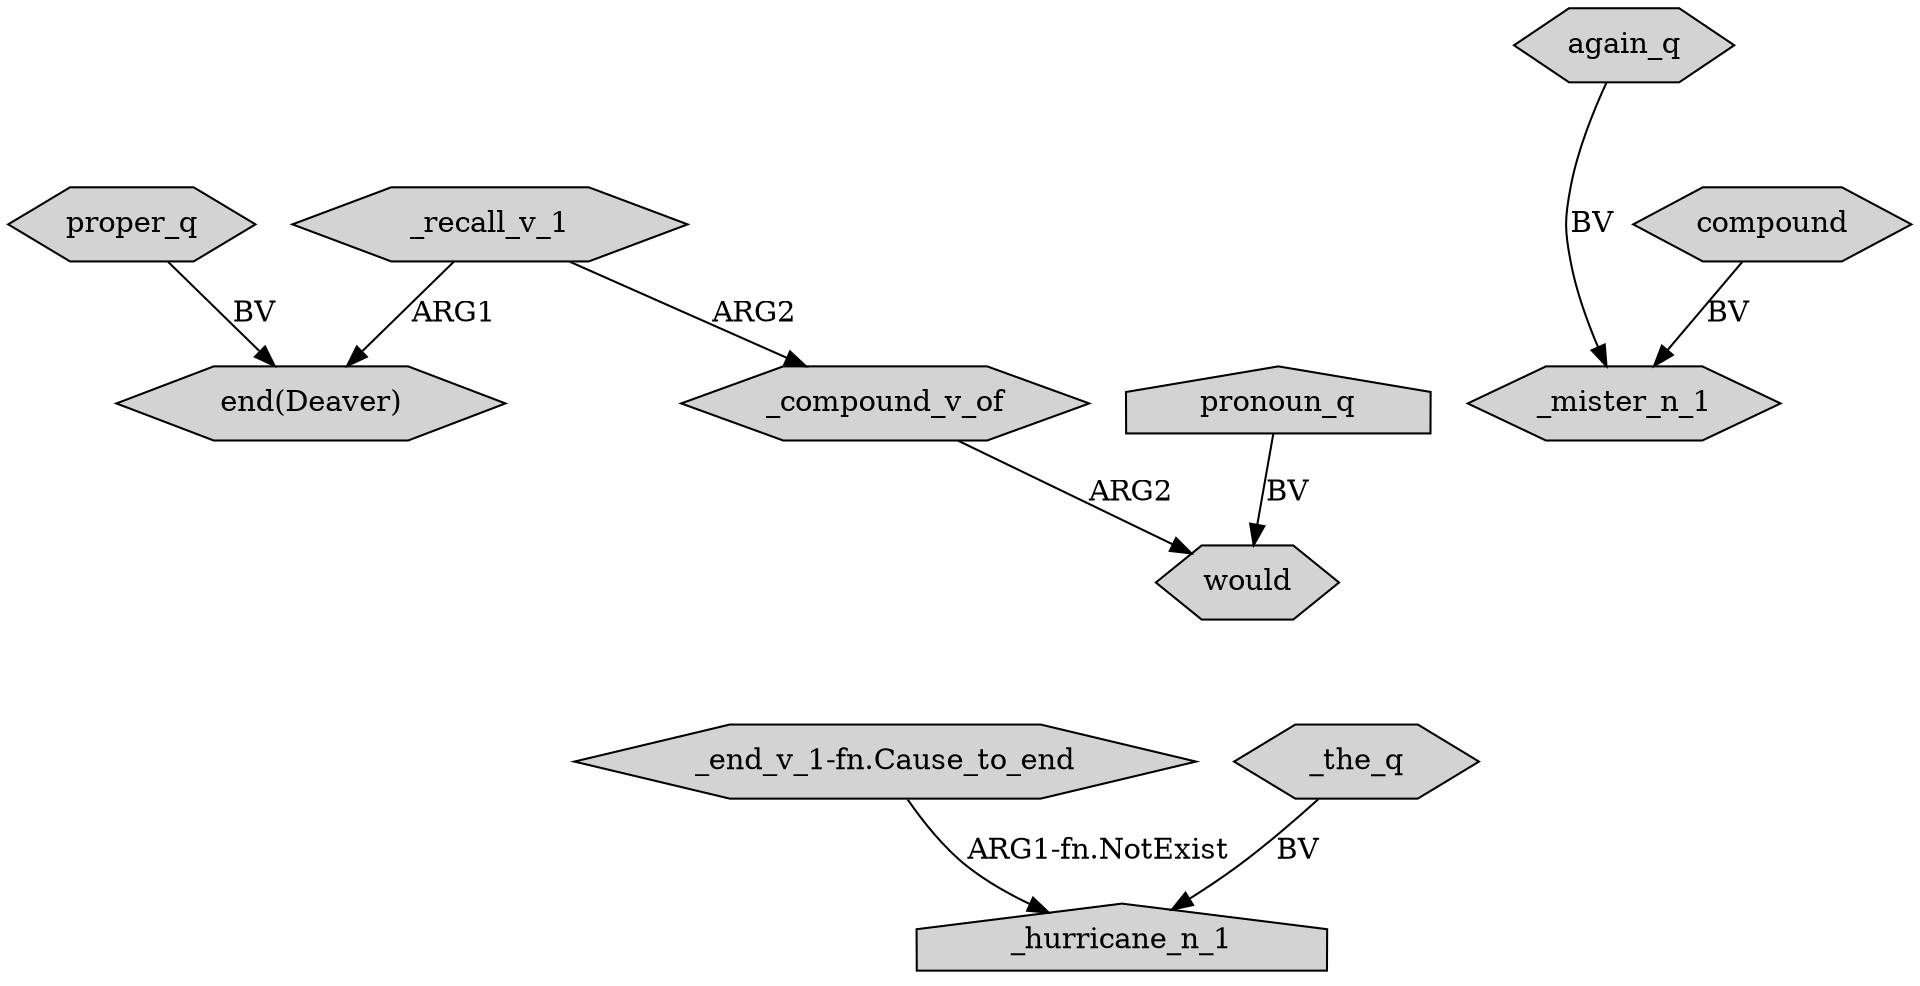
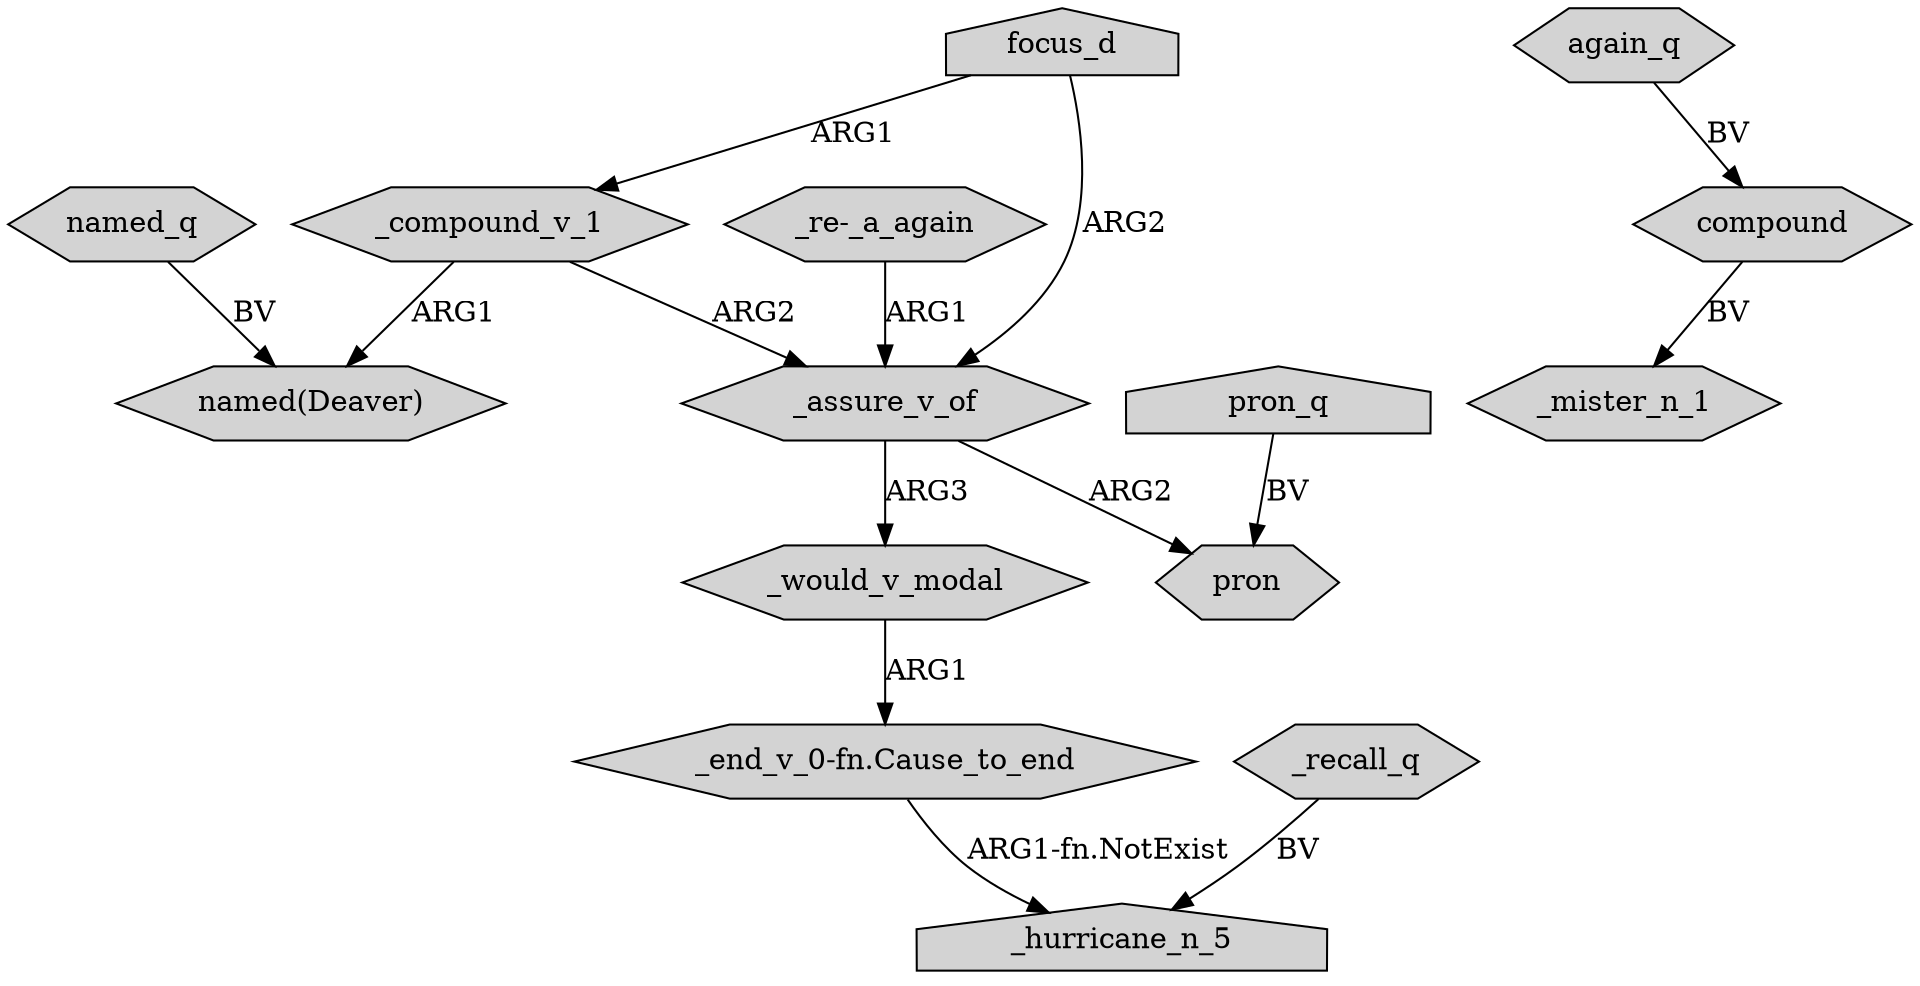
none -> (1062, 45)
(1567, 214) -> (1692, 127)
(132, 224) -> (132, 224)
(490, 224) -> (490, 224)
none -> (885, 224)
(311, 403) -> (311, 403)
(885, 403) -> (885, 403)
(1278, 403) -> (1278, 403)
none -> (885, 583)
(1247, 583) -> (1247, 583)
(885, 762) -> (885, 762)
(1357, 762) -> (1357, 762)
(1122, 941) -> (1122, 941)
